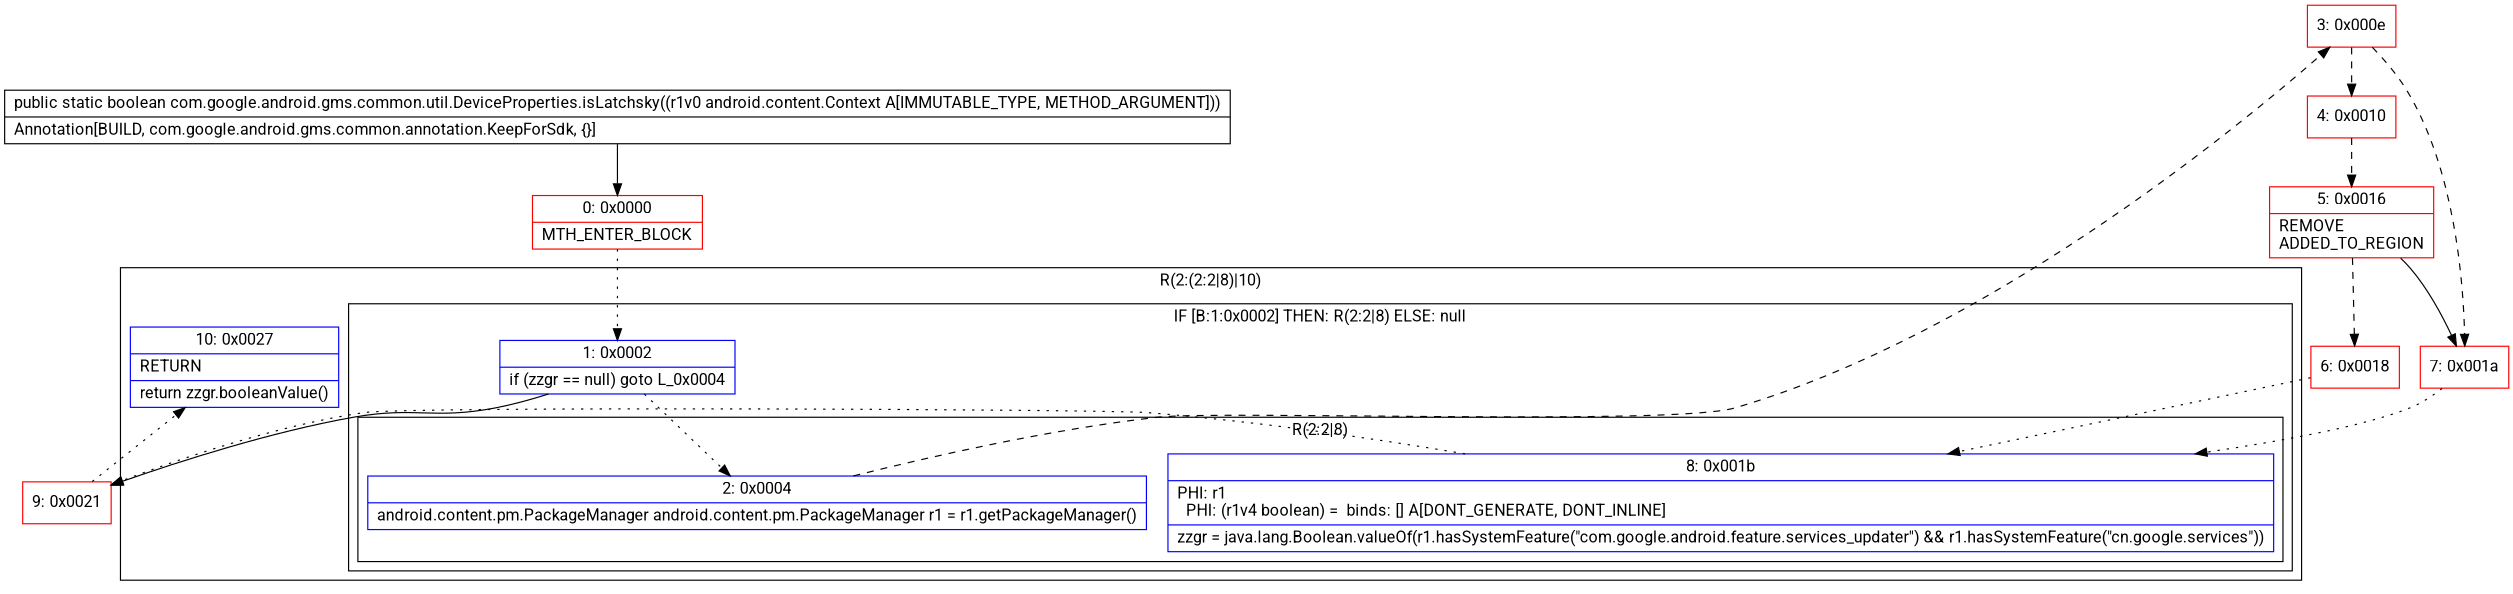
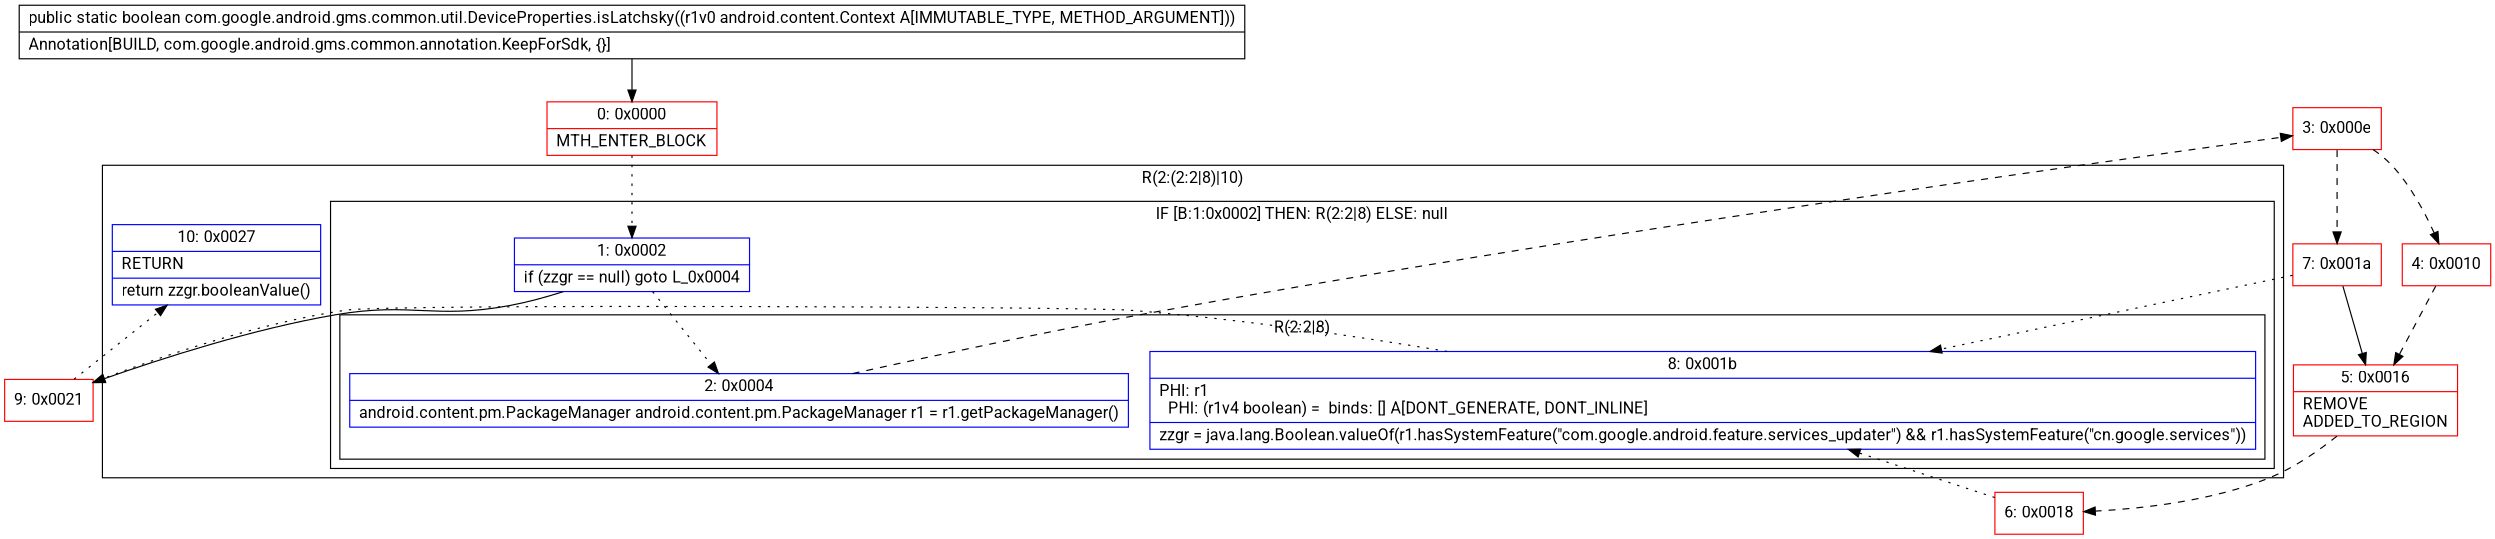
(2429, 295) -> (2353, 320)
